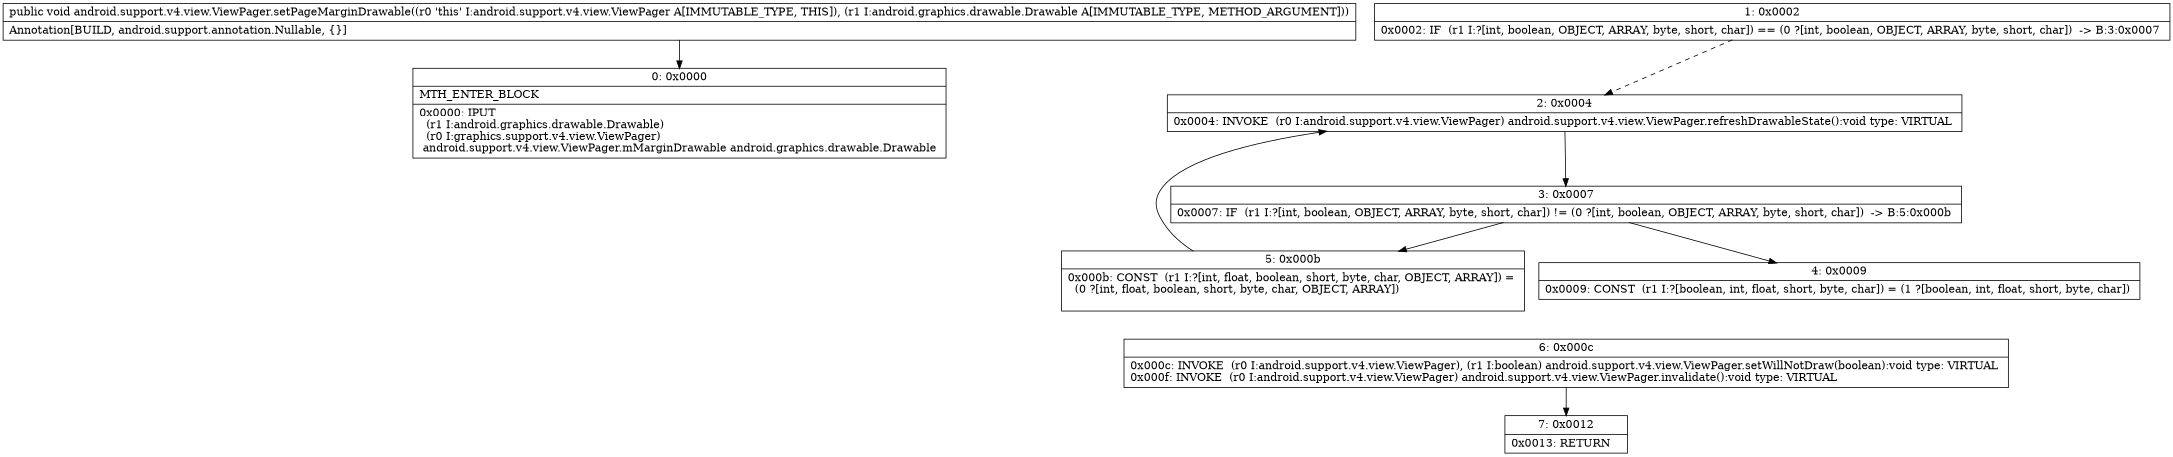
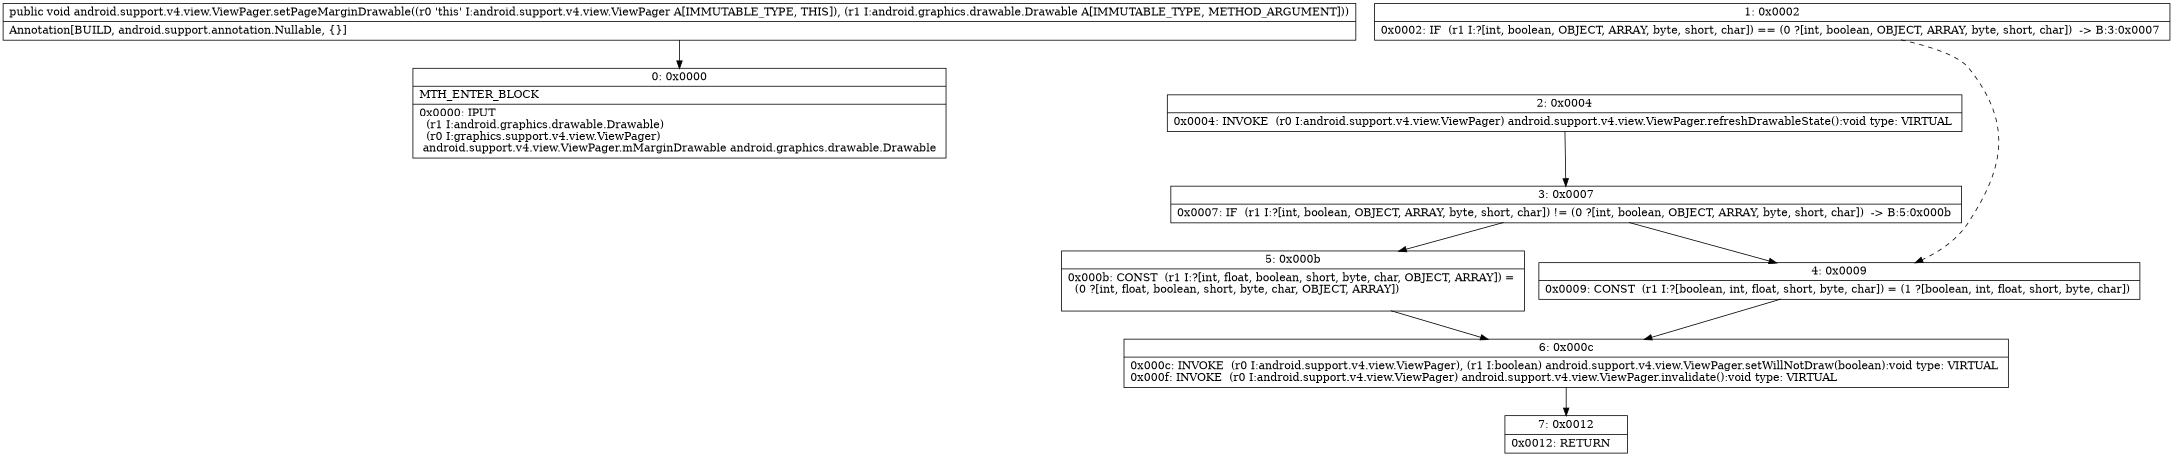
(1672, 66) -> (1998, 138)
(1199, 163) -> (1436, 324)
none -> (1716, 318)
(1566, 443) -> (1566, 443)
